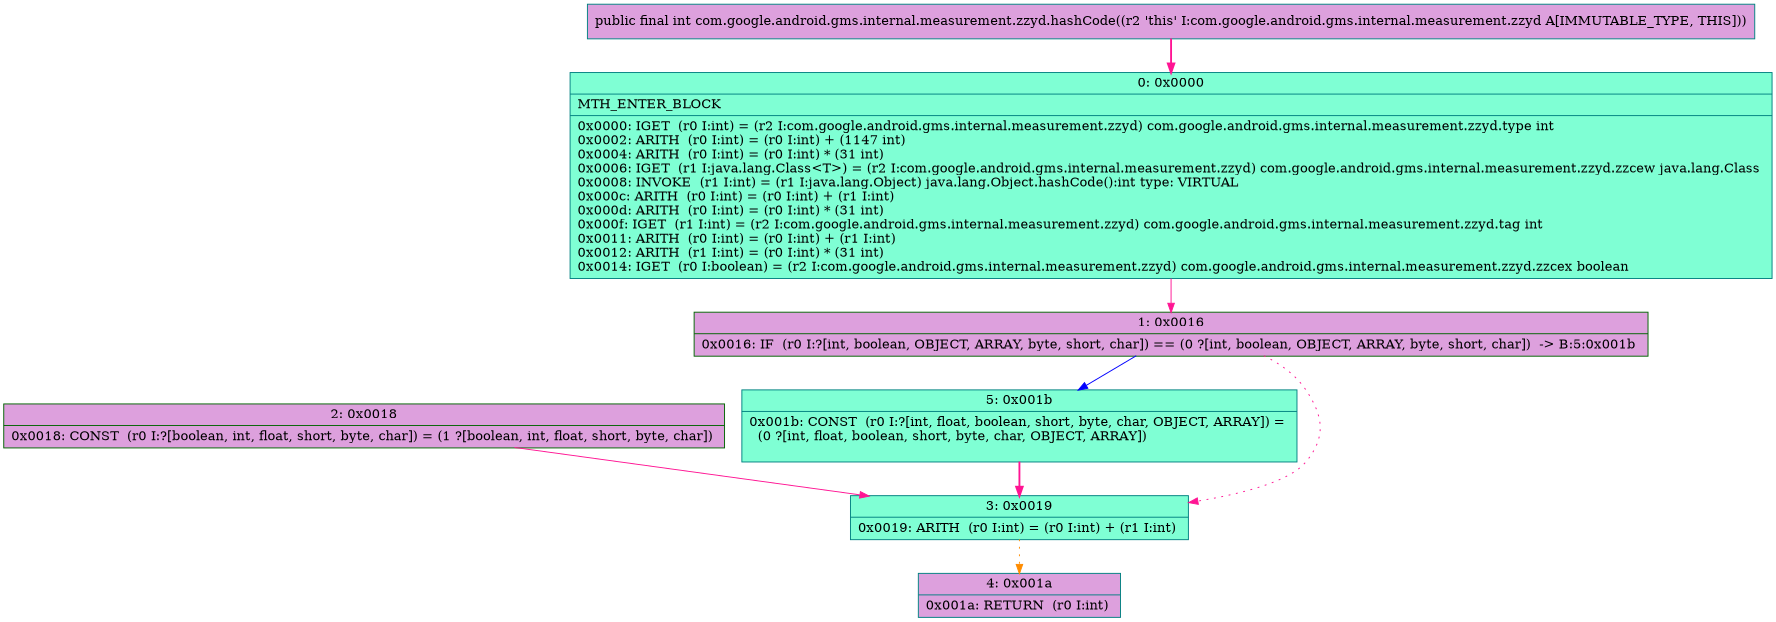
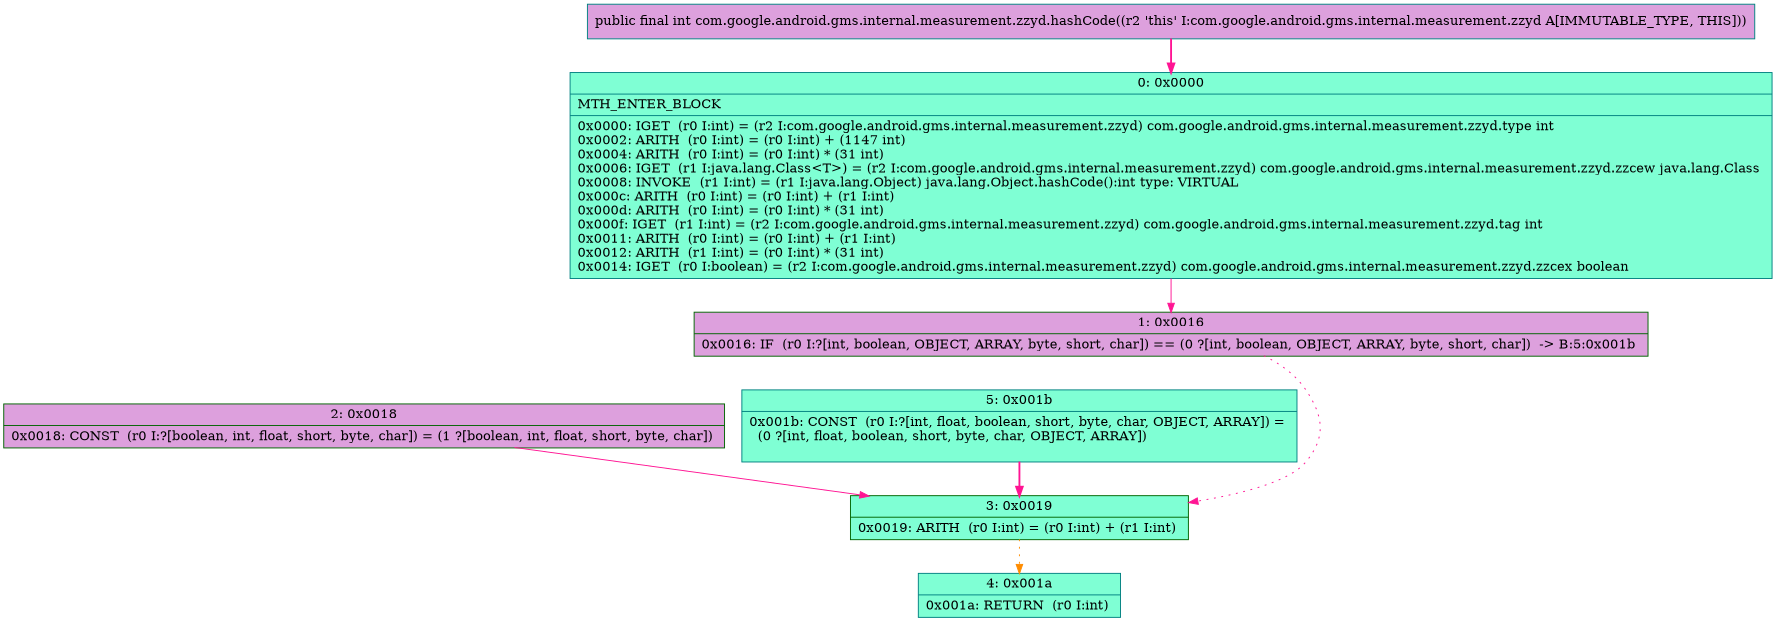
(1111, 371) -> none
(1019, 518) -> (1019, 518)
(1019, 595) -> (1019, 595)
